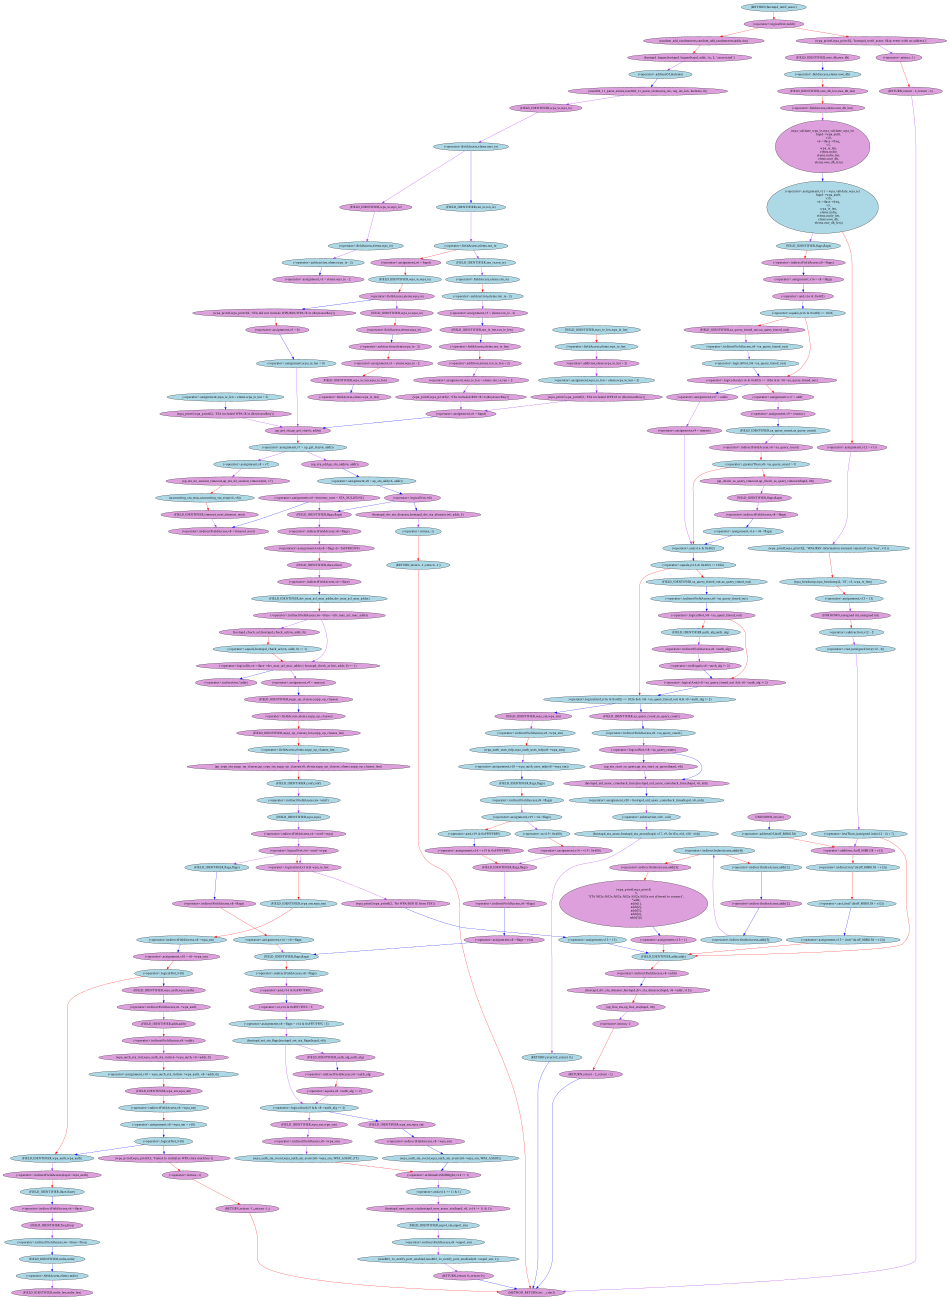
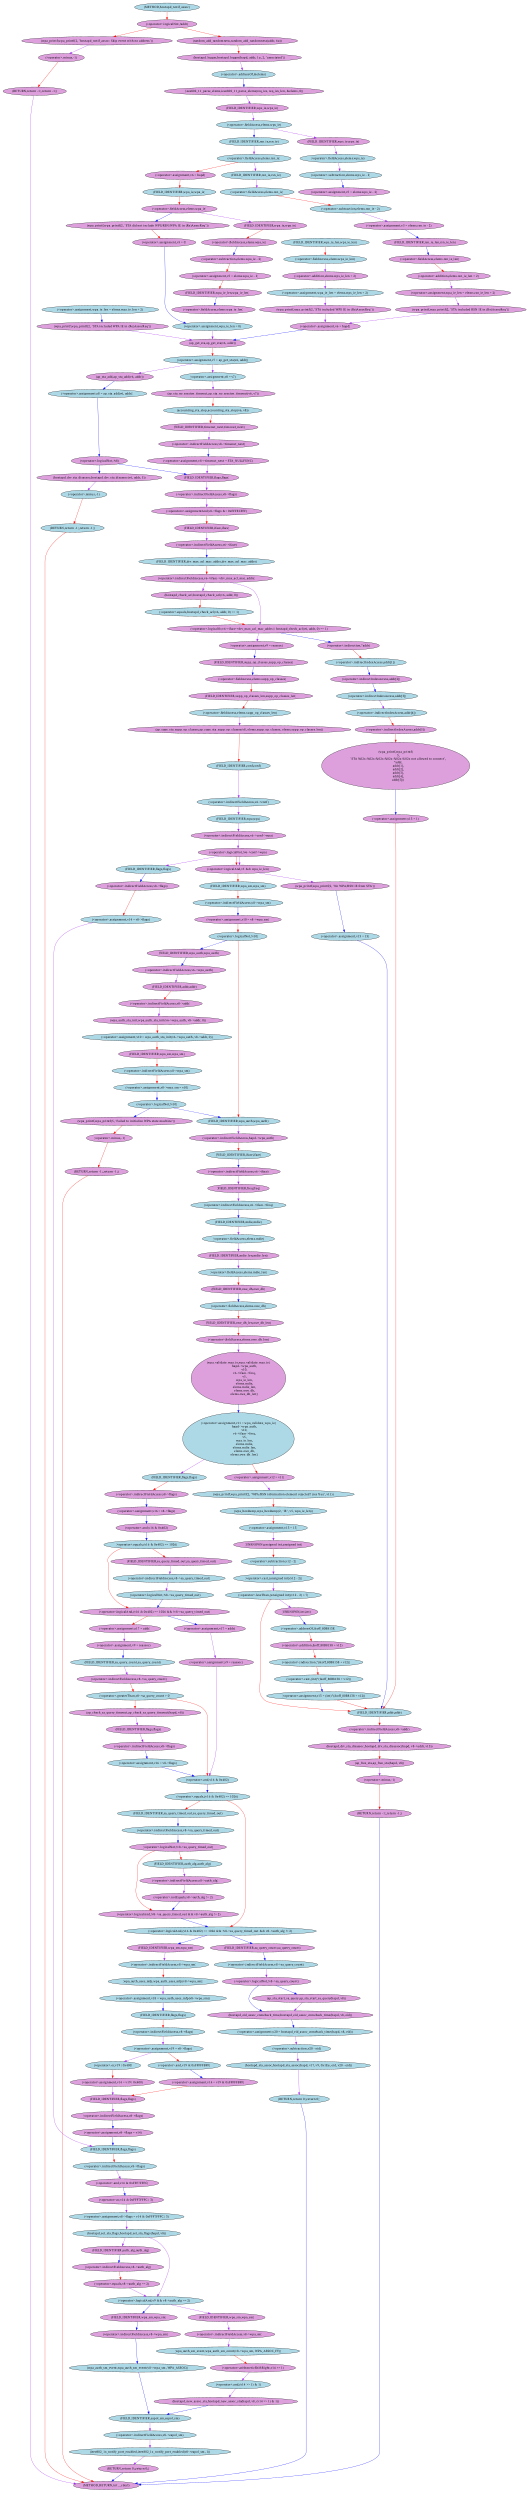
(272, 515) -> (208, 451)
(857, 841) -> (284, 1603)
(737, 859) -> (356, 653)
(445, 1166) -> (144, 2392)
(52, 1266) -> (238, 1229)
none -> (238, 1272)
